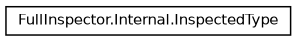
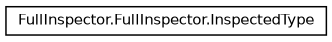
(148, 21) -> (166, 21)
